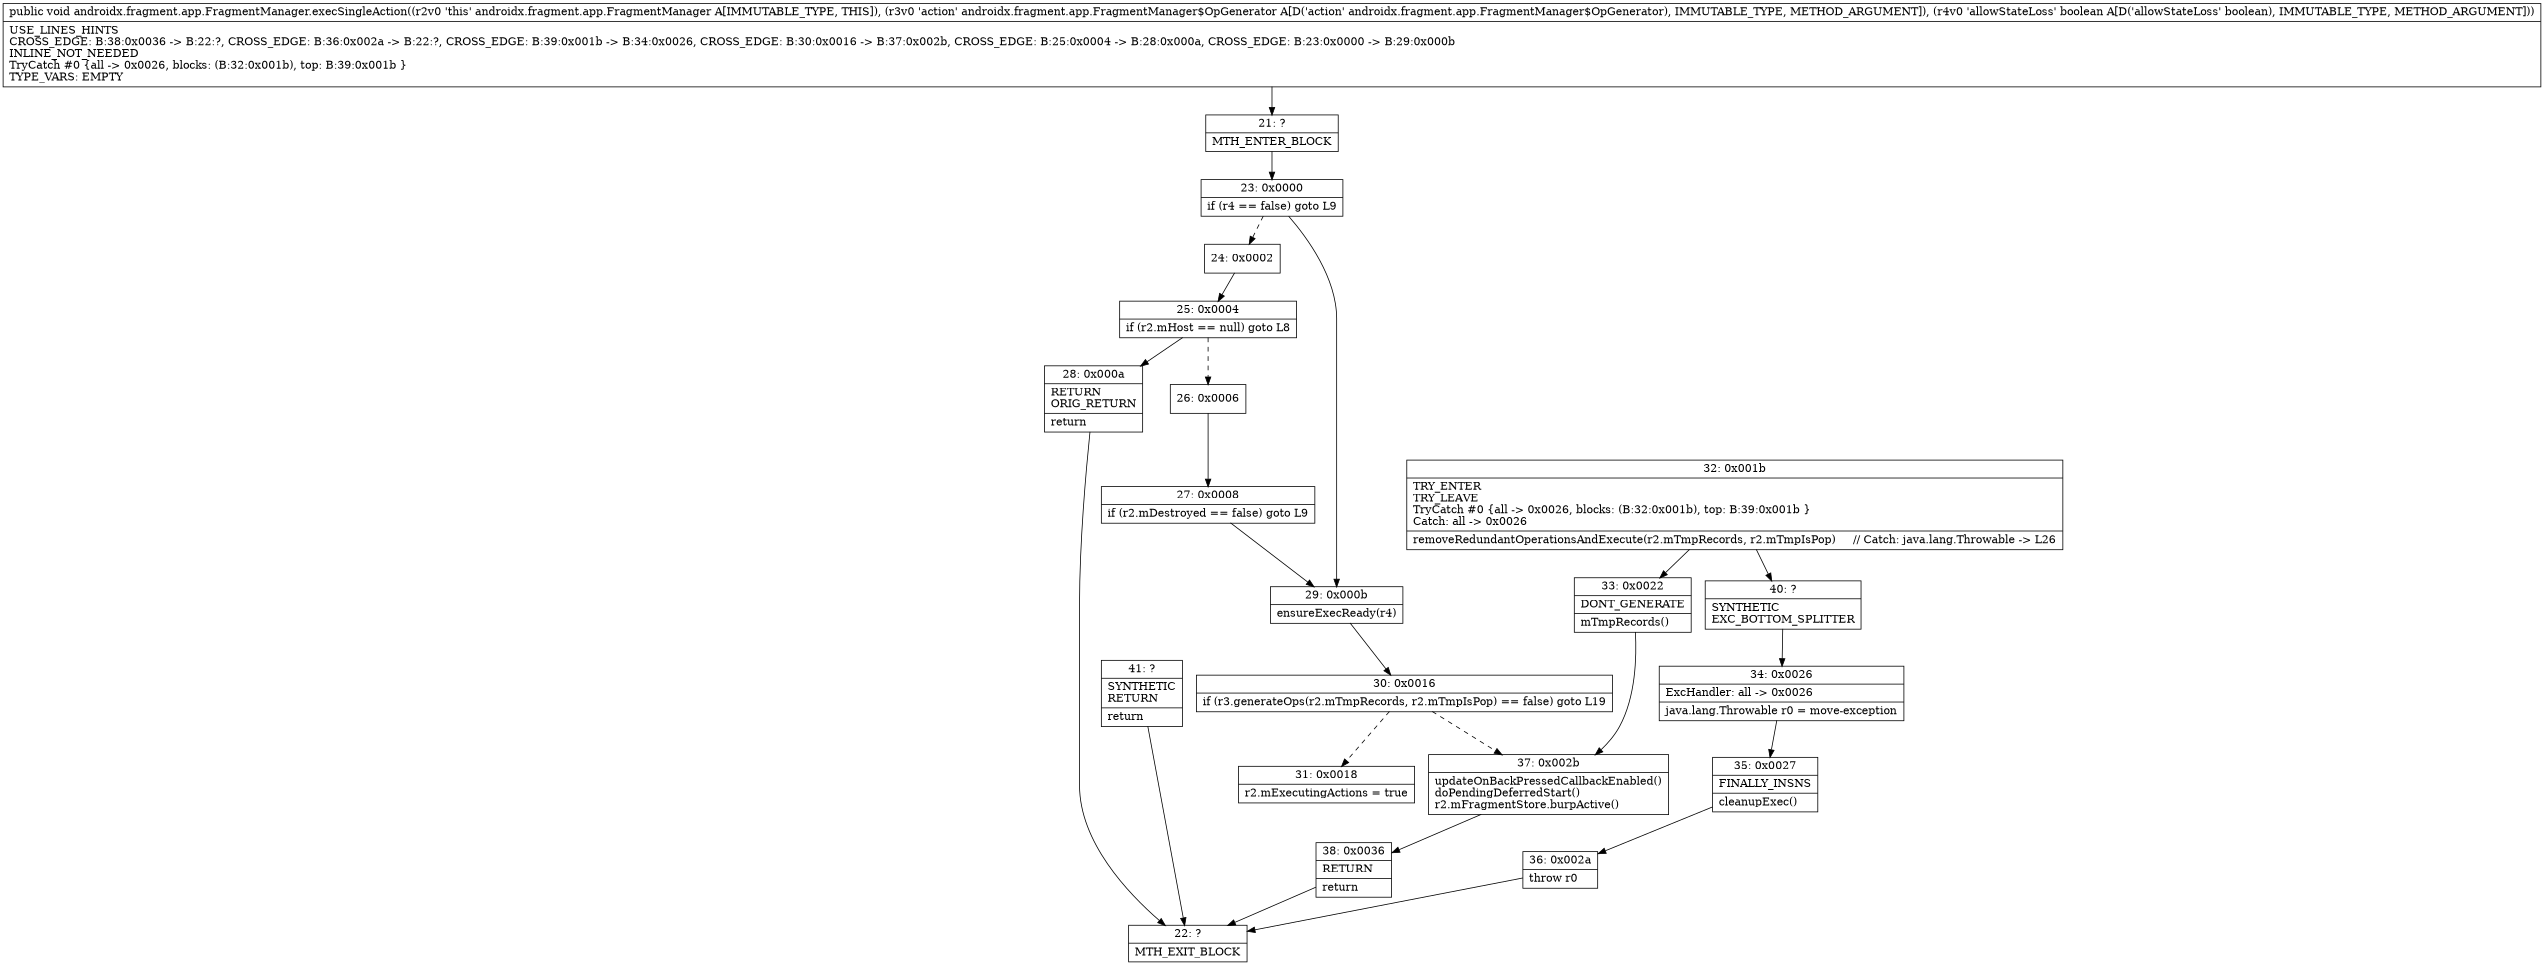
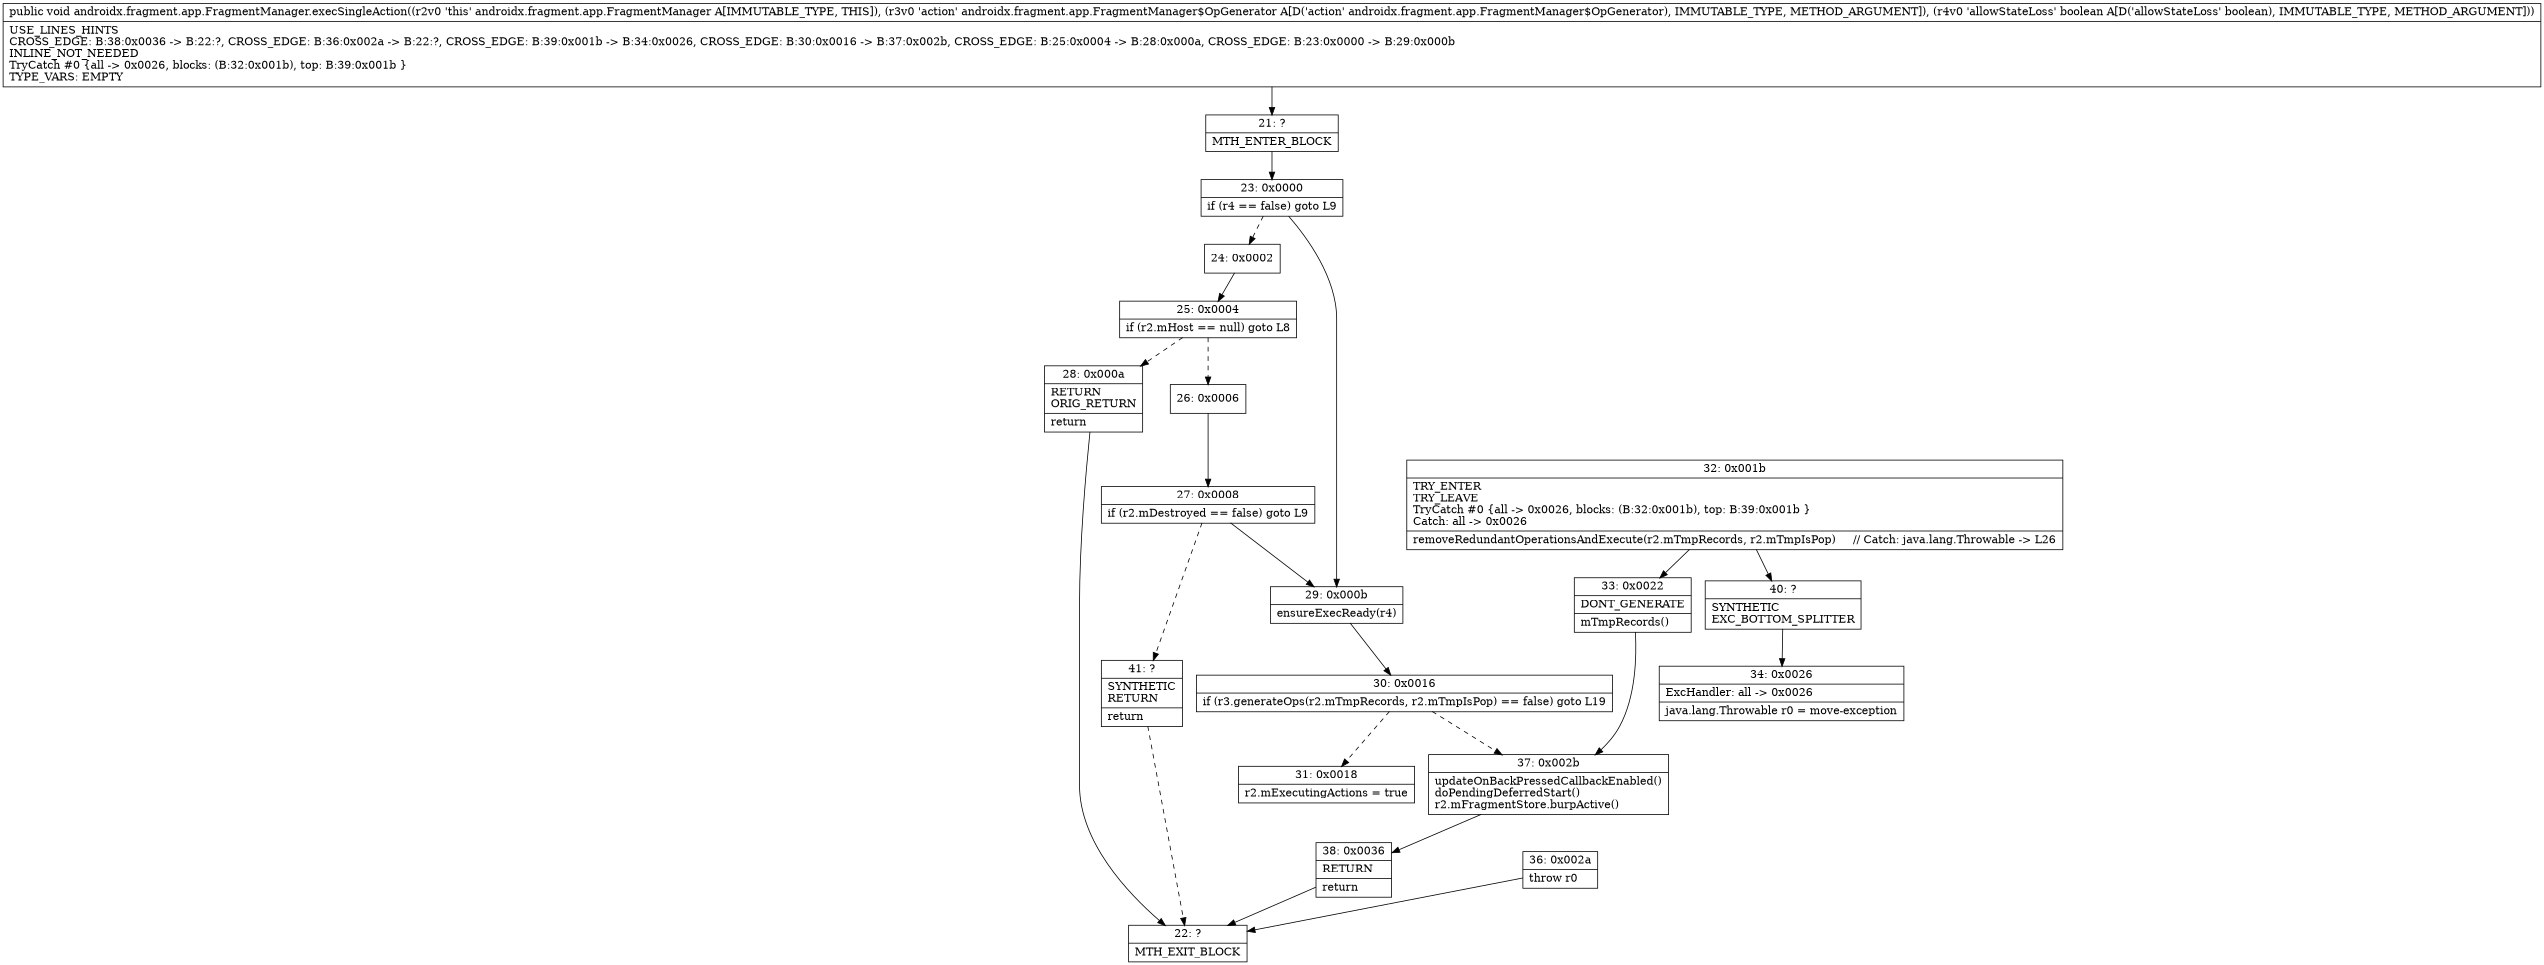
(1165, 350) -> (1165, 350)
none -> (1179, 588)
(1765, 785) -> none
(1166, 822) -> (1166, 822)
